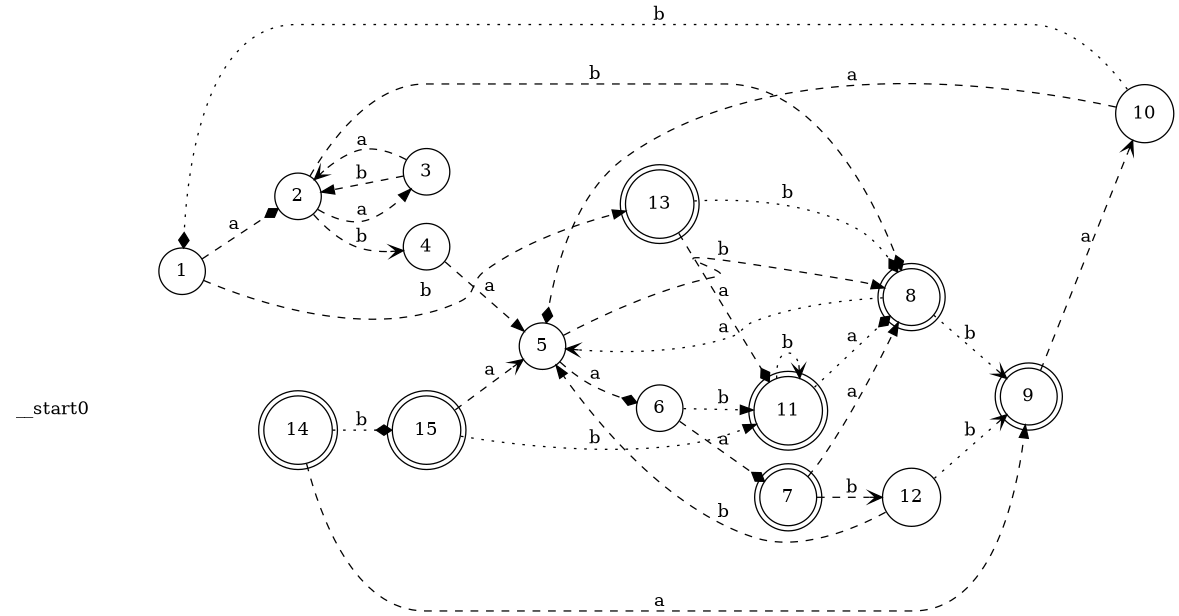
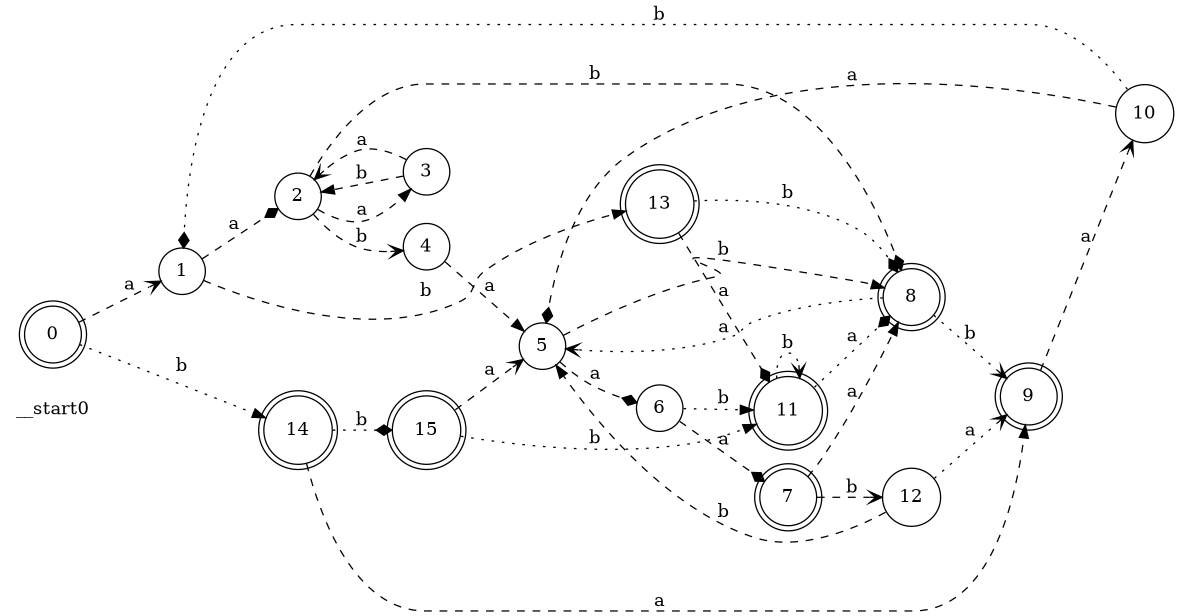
none -> (53, 335)
(971, 431) -> (971, 431)
